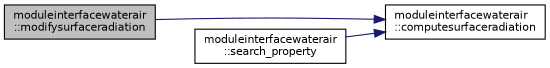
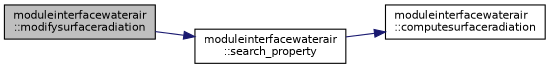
(265, 18) -> (170, 33)
